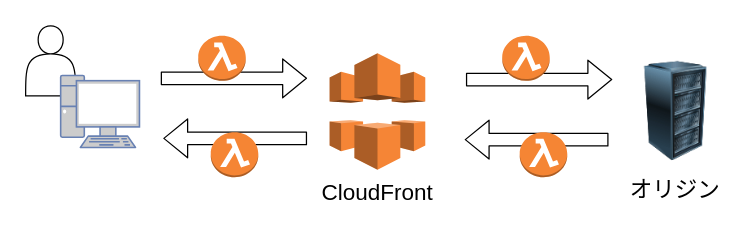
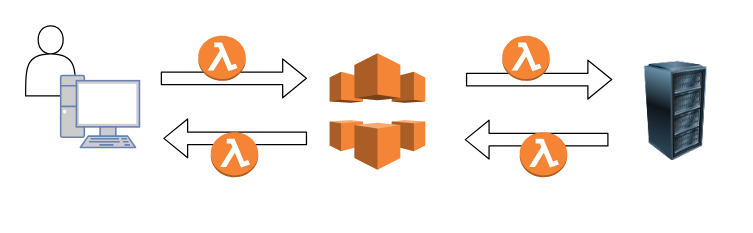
(675, 189) -> none
(377, 193) -> none
